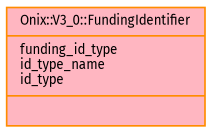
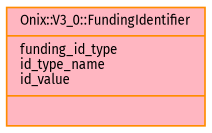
(42, 80) -> (46, 80)
